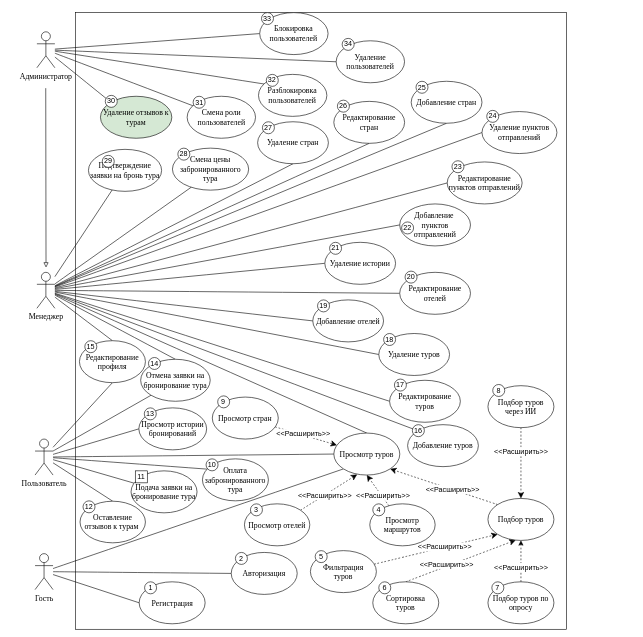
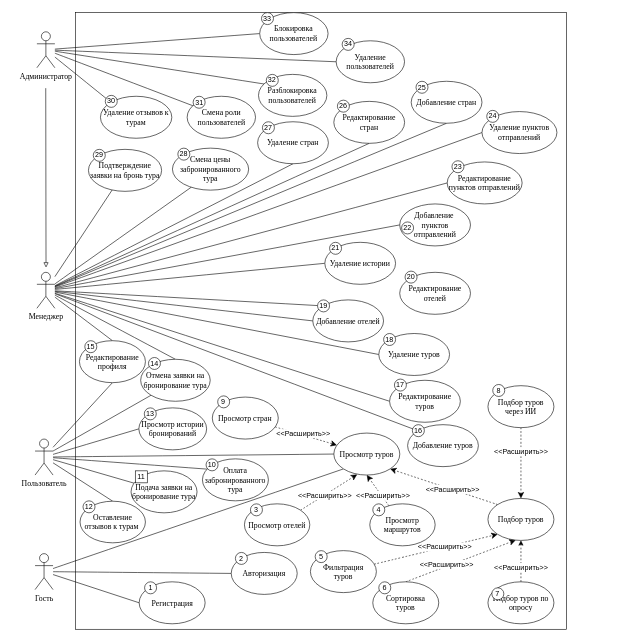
(136, 117) -> (136, 117)
(108, 161) -> (99, 155)
(239, 292) -> none
(215, 365) -> (199, 299)
(498, 588) -> (498, 594)
